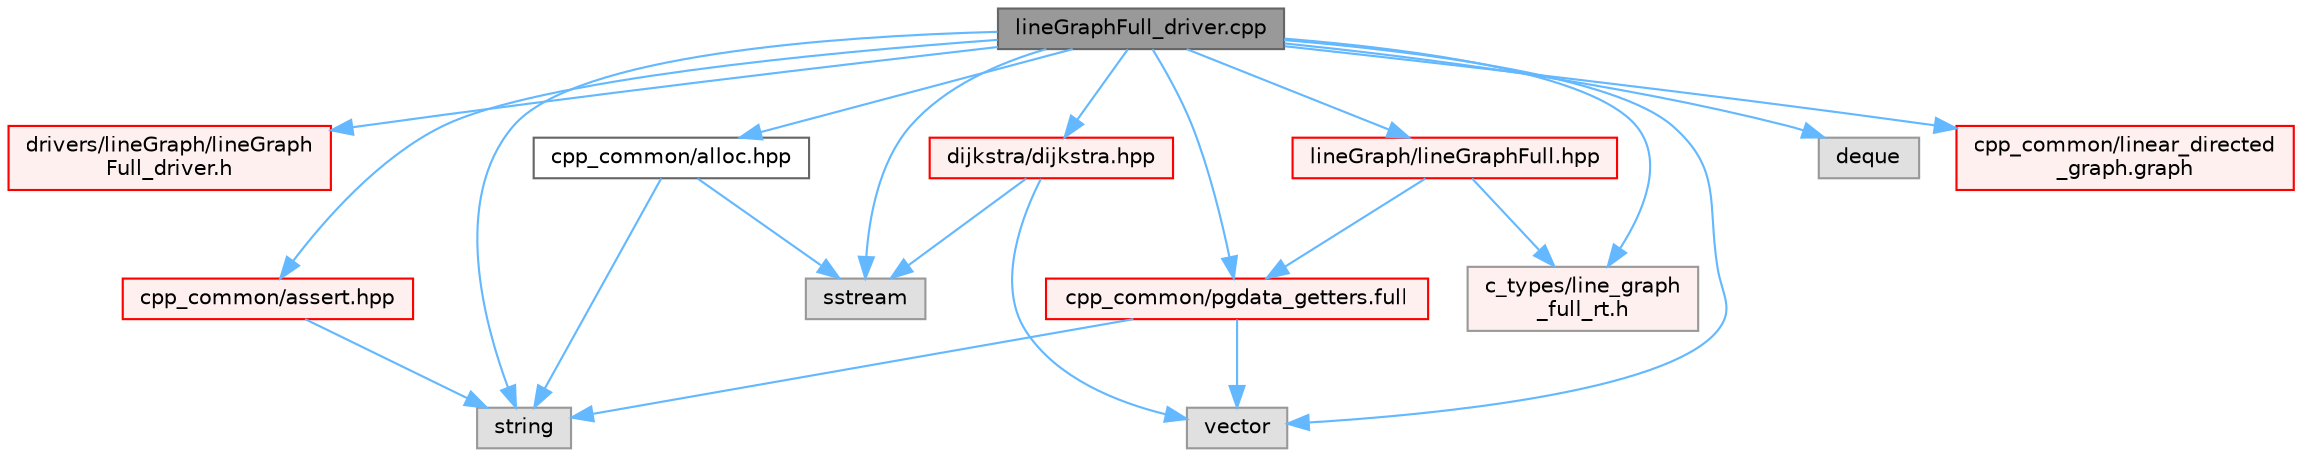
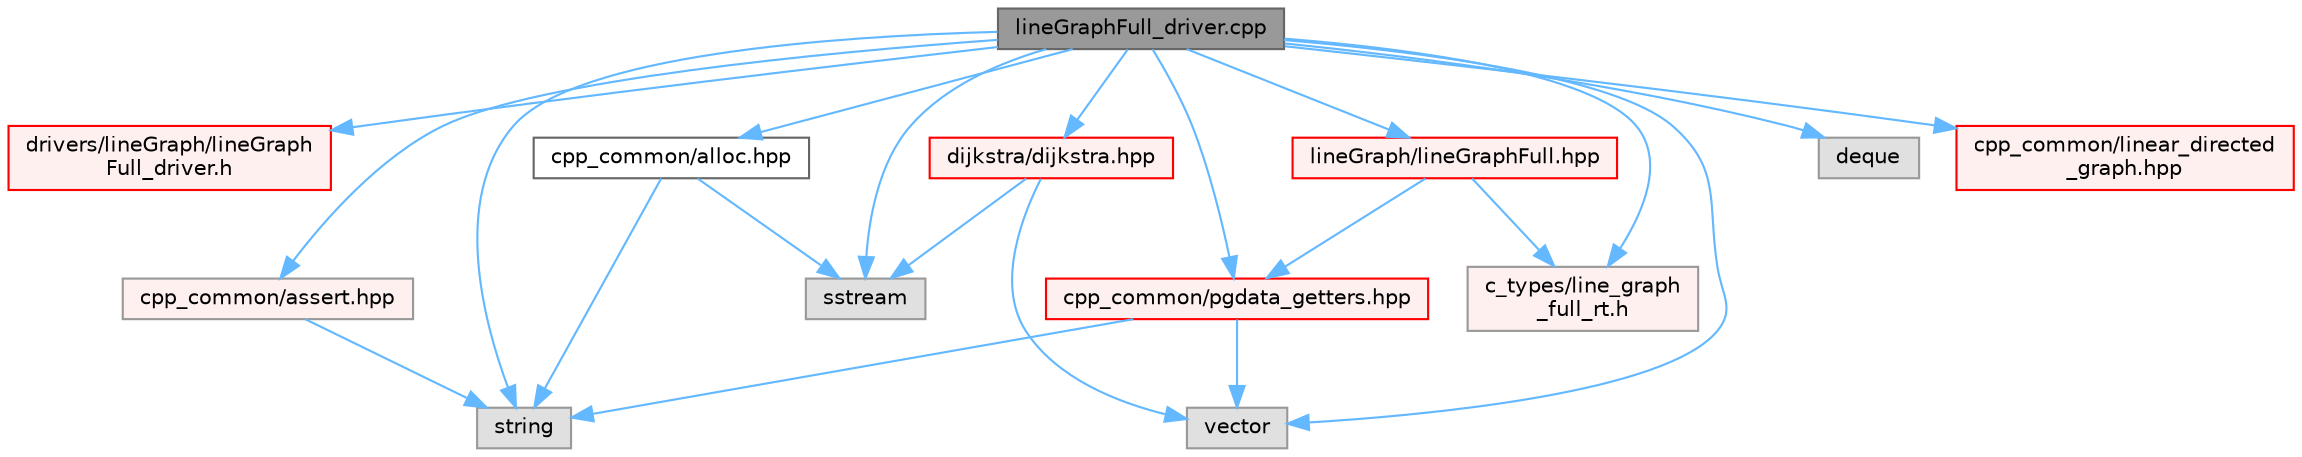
(2125, 158) -> (2125, 158)
(268, 299) -> (268, 299)
(1237, 299) -> (1237, 299)
